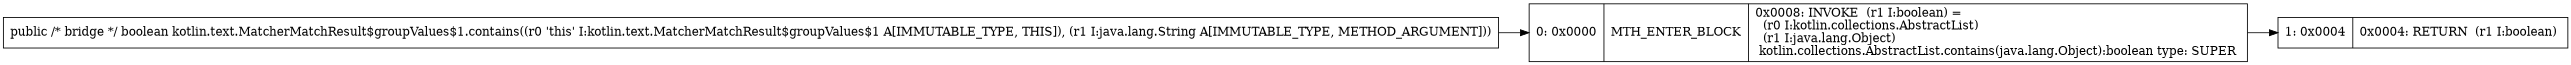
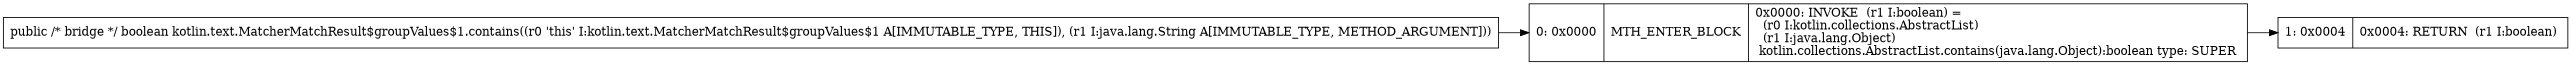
(1861, 13) -> (1861, 13)
